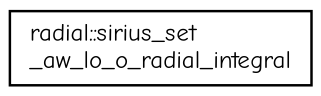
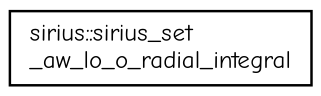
(161, 48) -> (161, 48)
